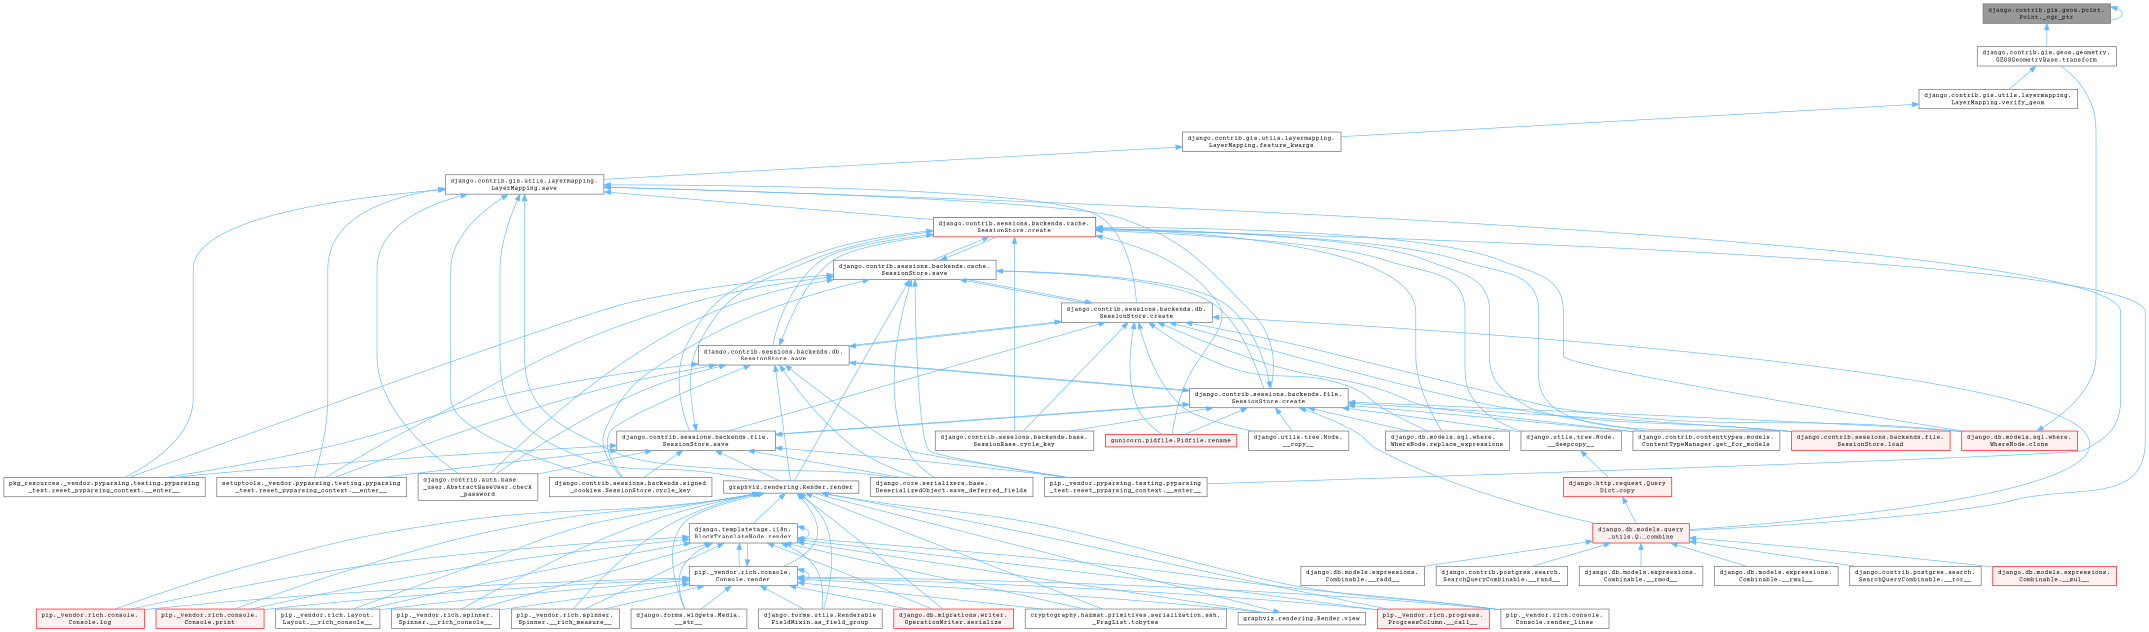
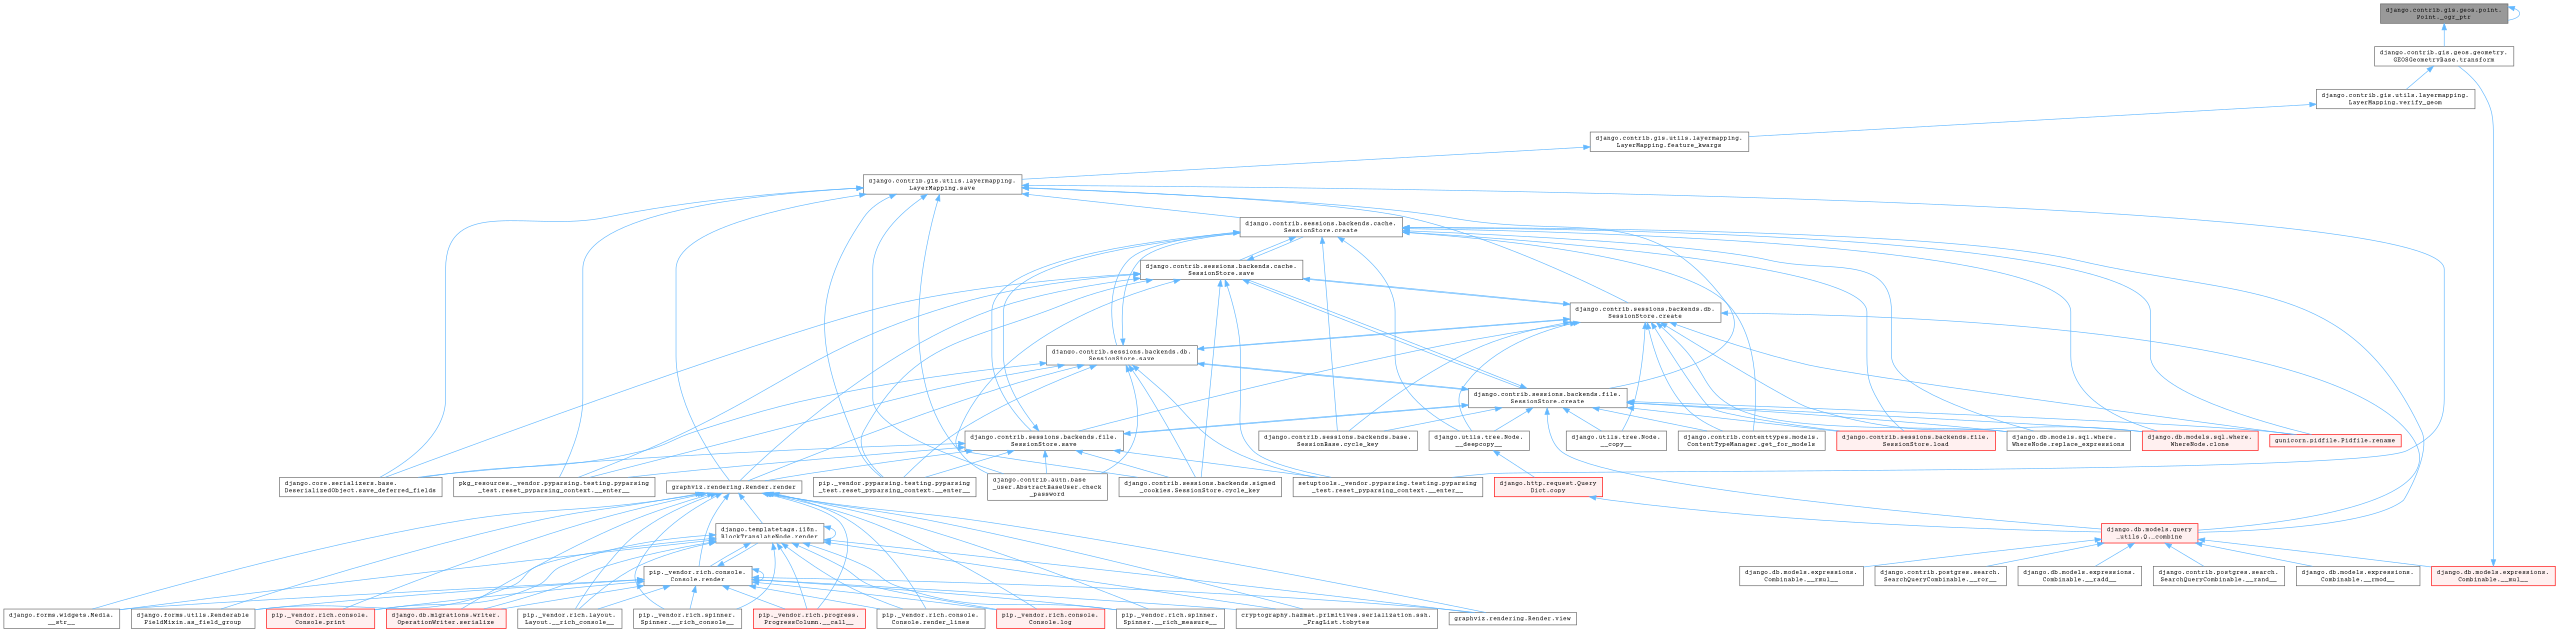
(1015, 227) -> (1321, 227)
(2096, 252) -> (2493, 307)
none -> (1491, 359)
(1043, 552) -> (1130, 545)
